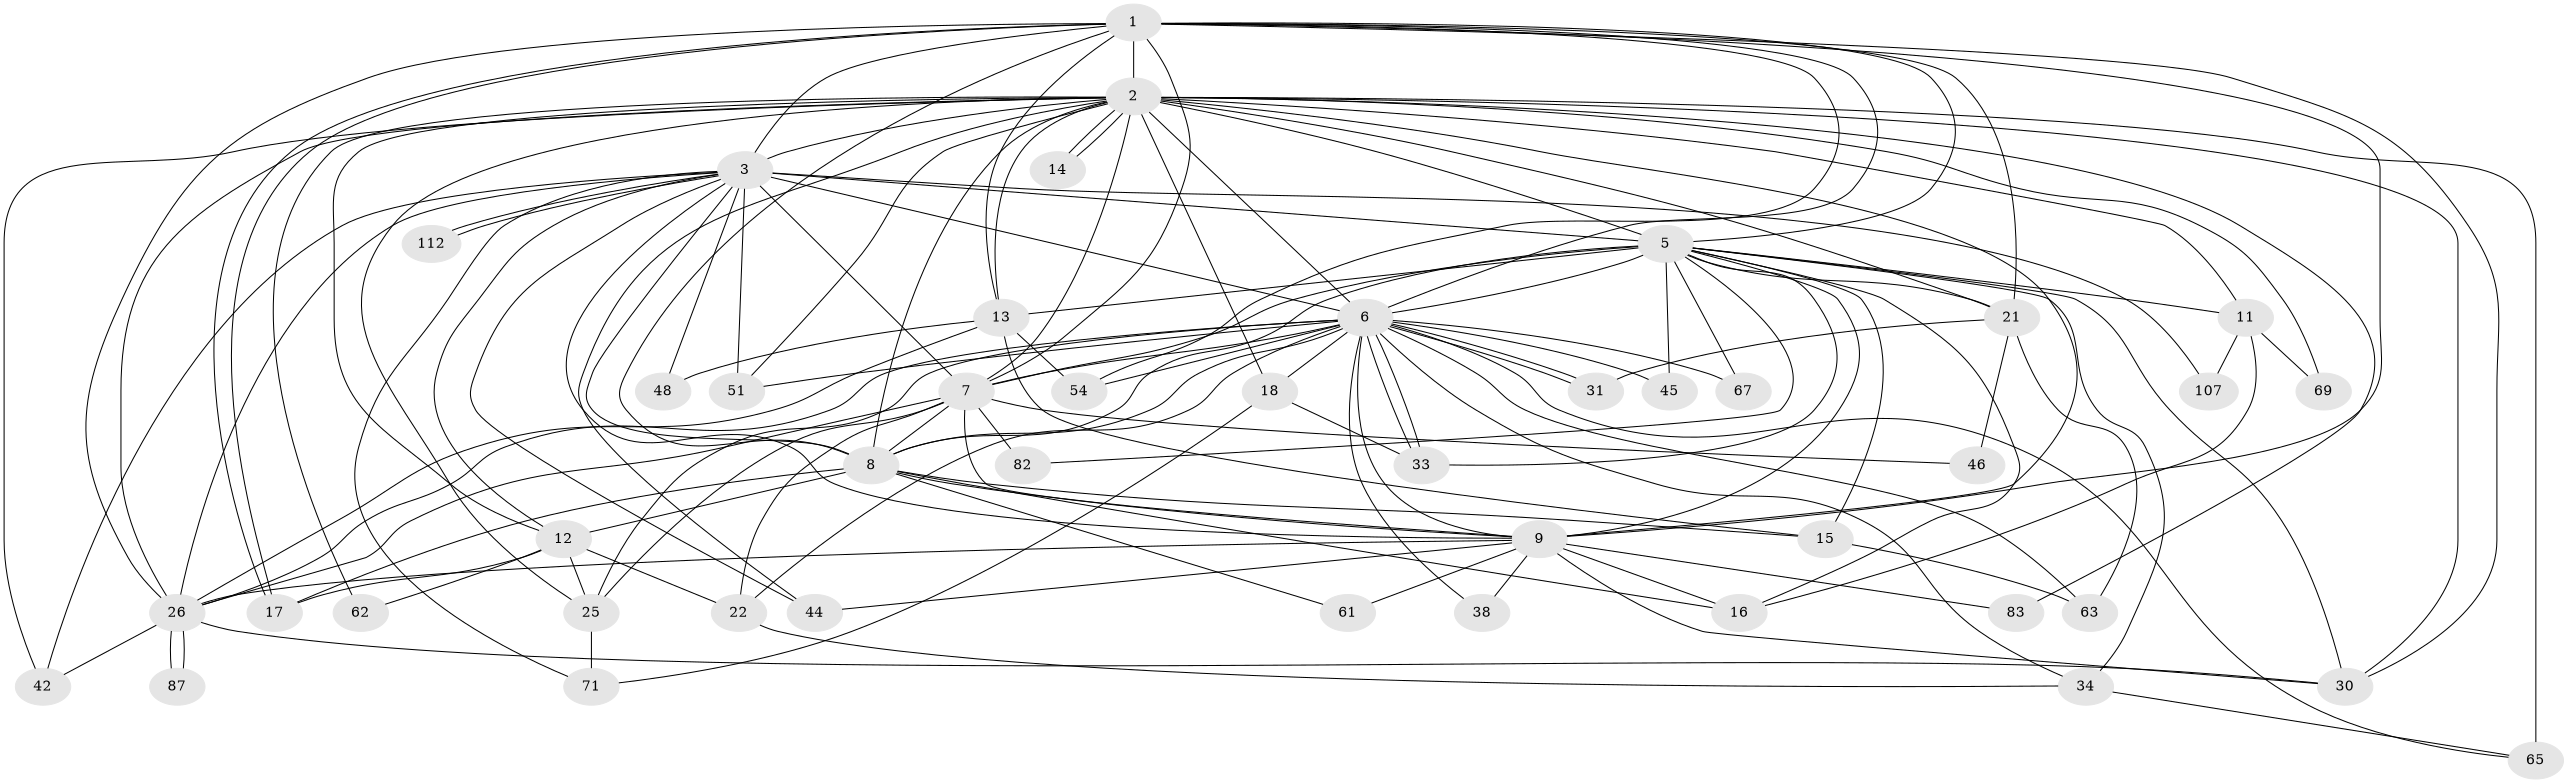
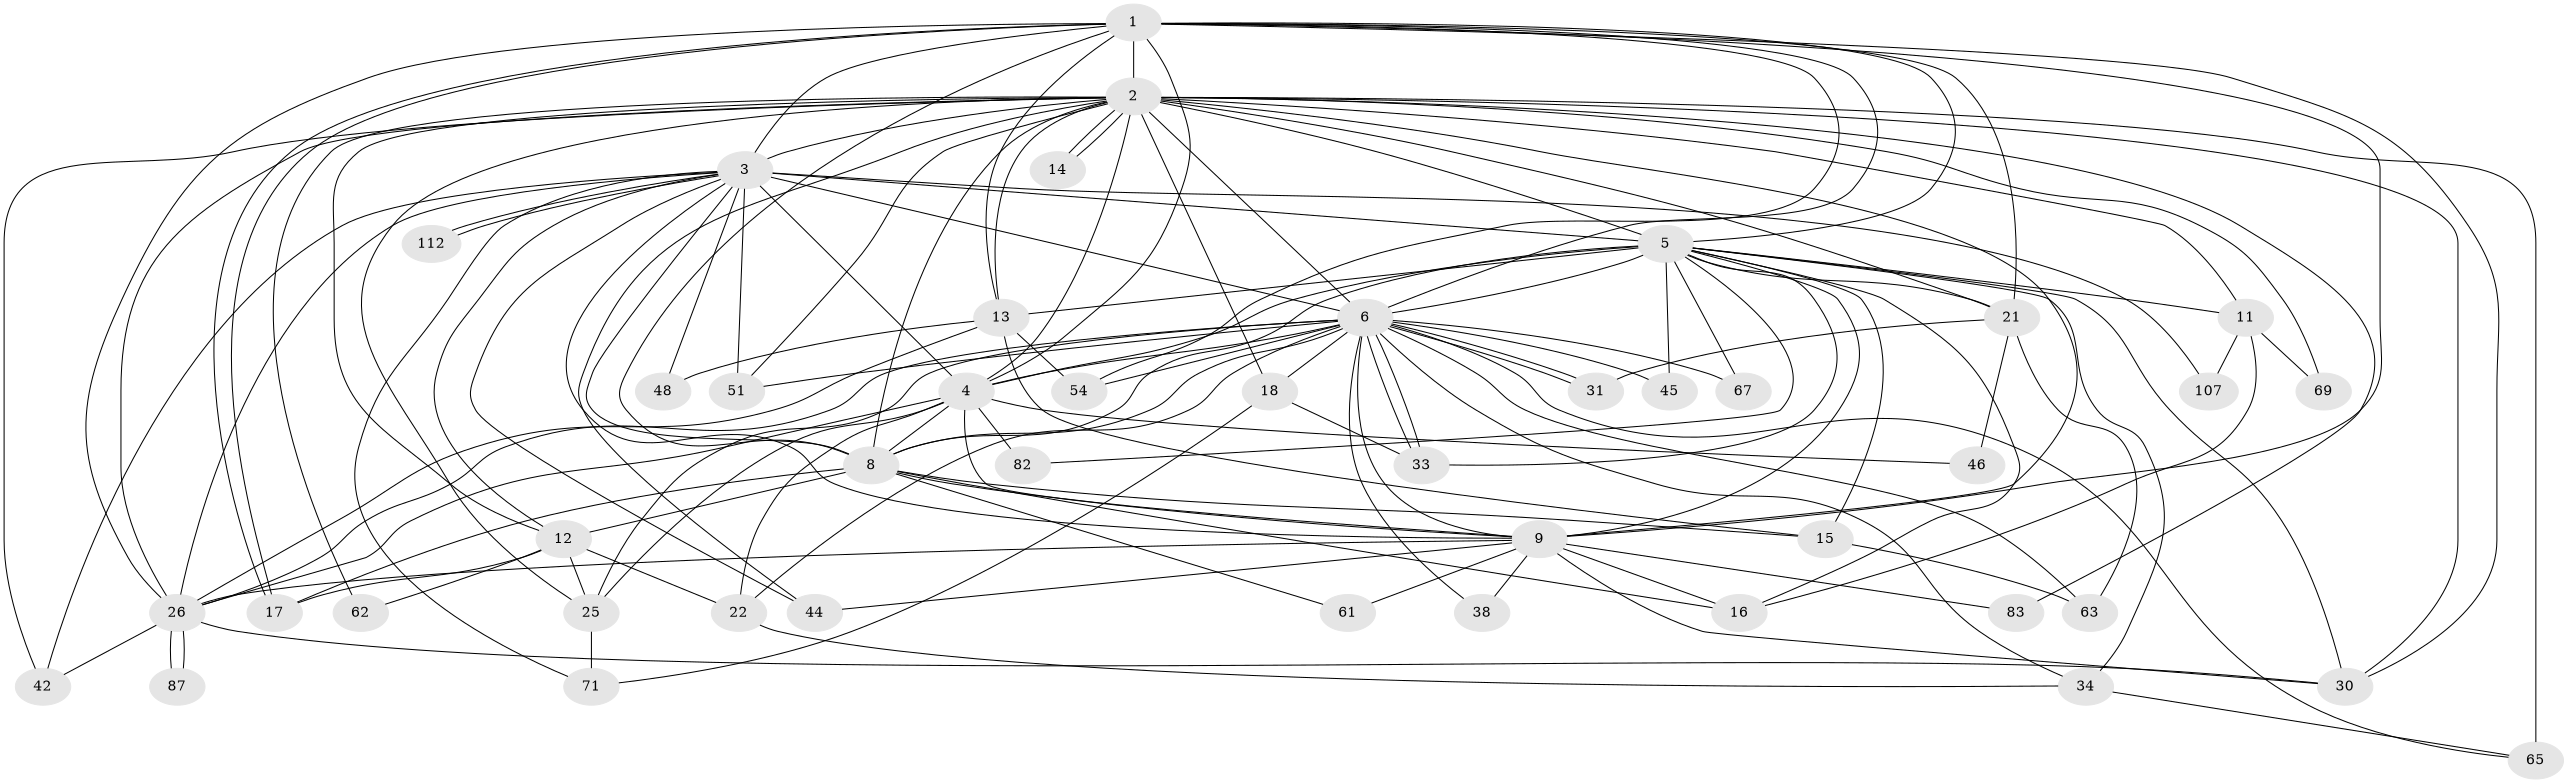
(967, 392) -> (967, 392)
